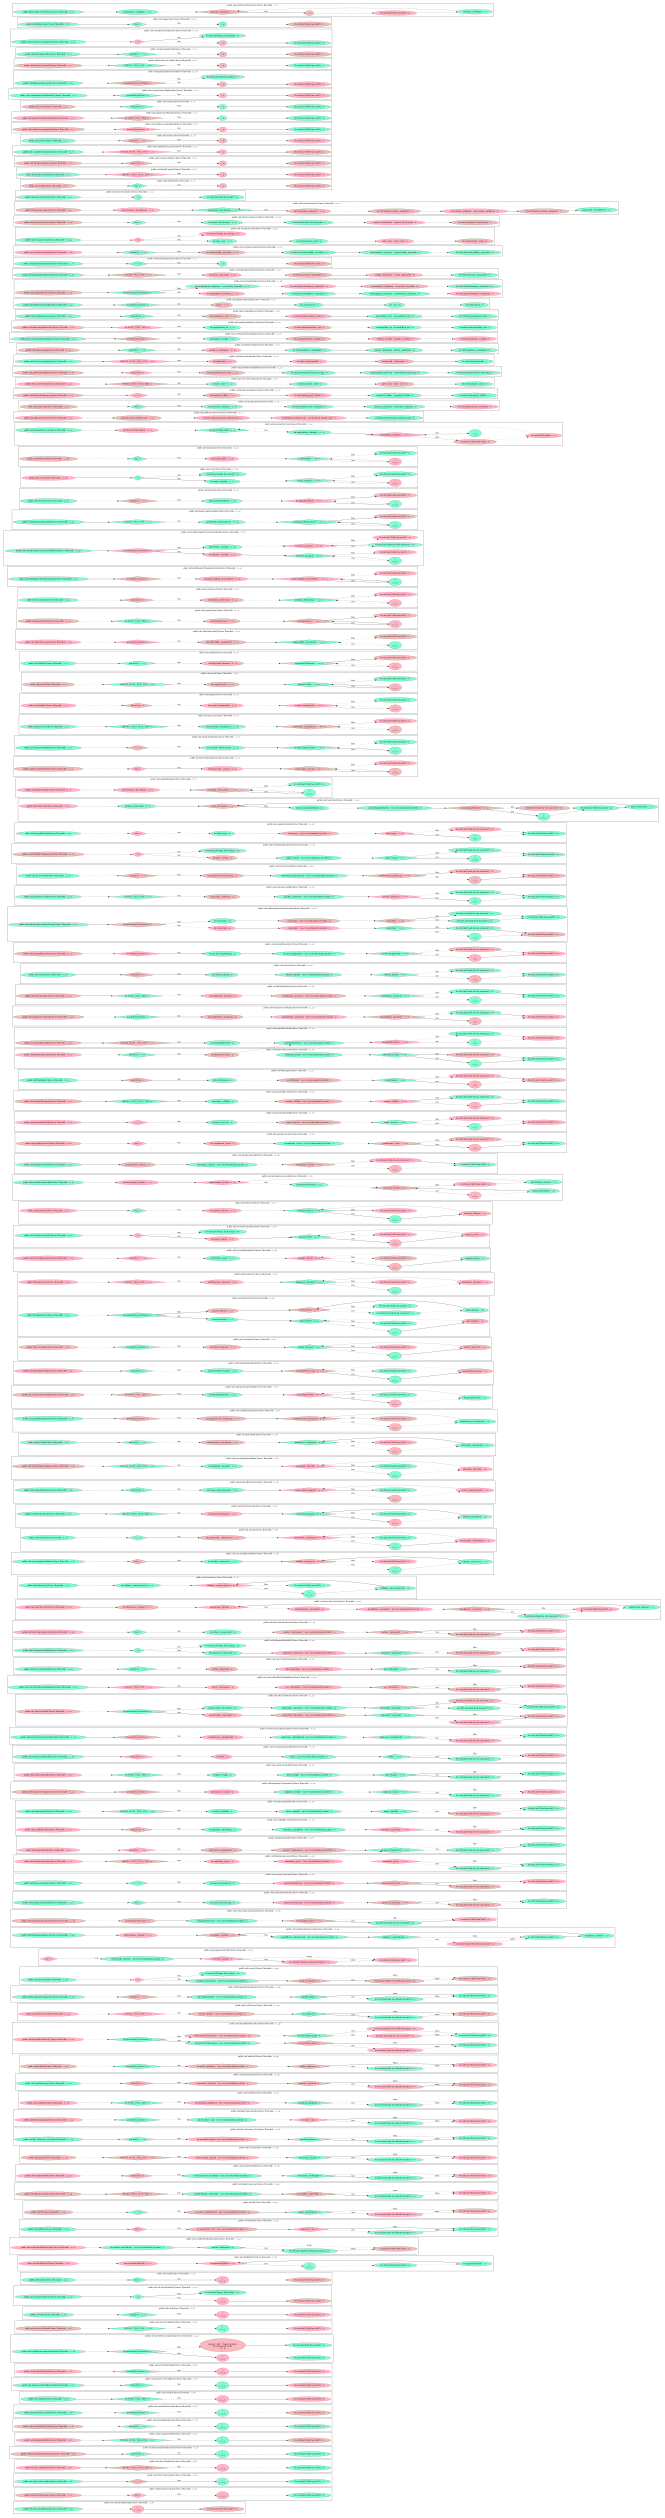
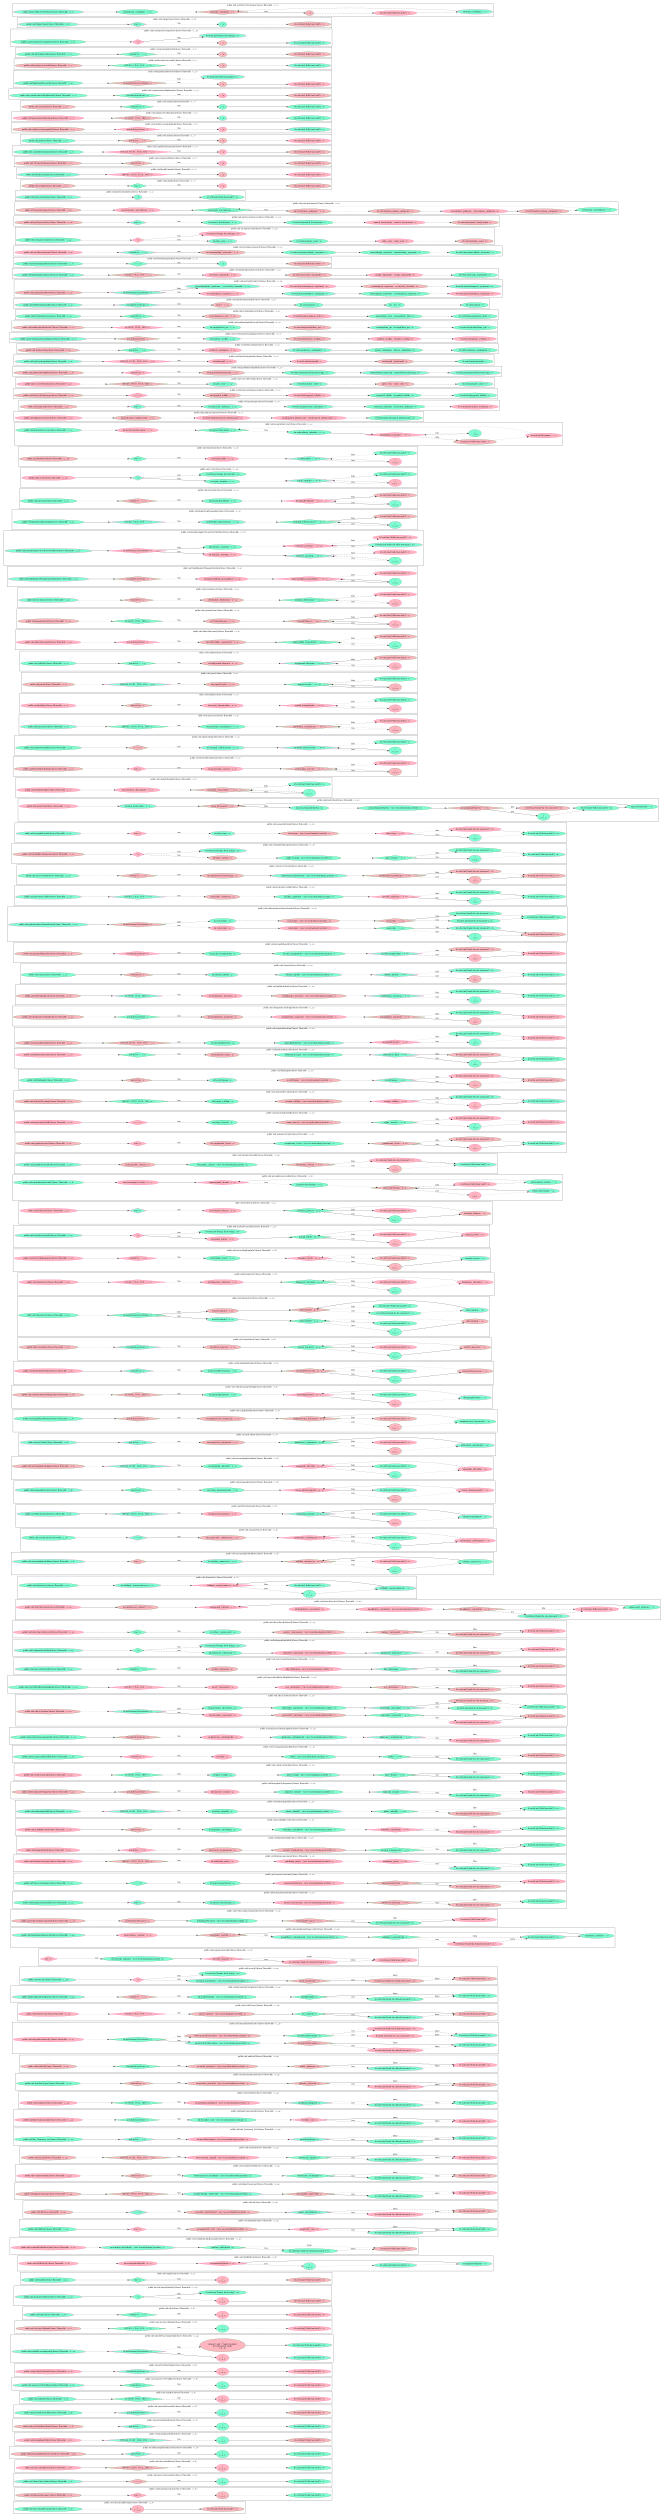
(260, 1049) -> (257, 1055)
(266, 1608) -> none
(348, 1856) -> (356, 1861)
